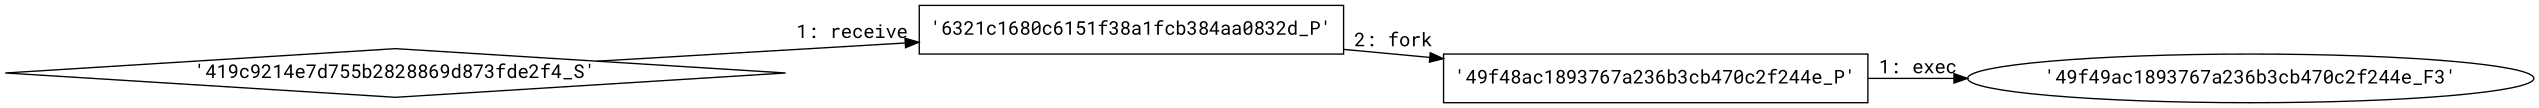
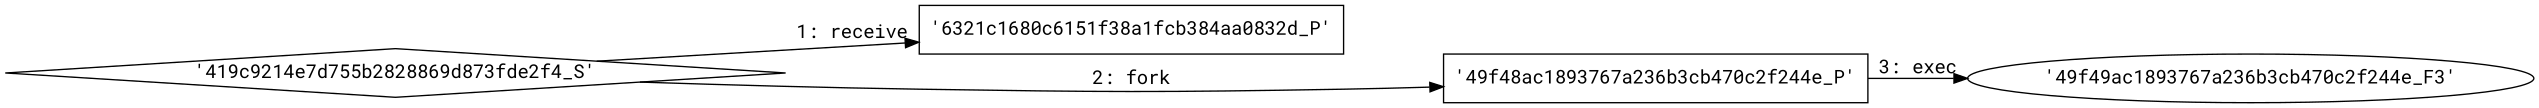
(1387, 53) -> (1035, 91)
(1918, 68) -> (1918, 68)
